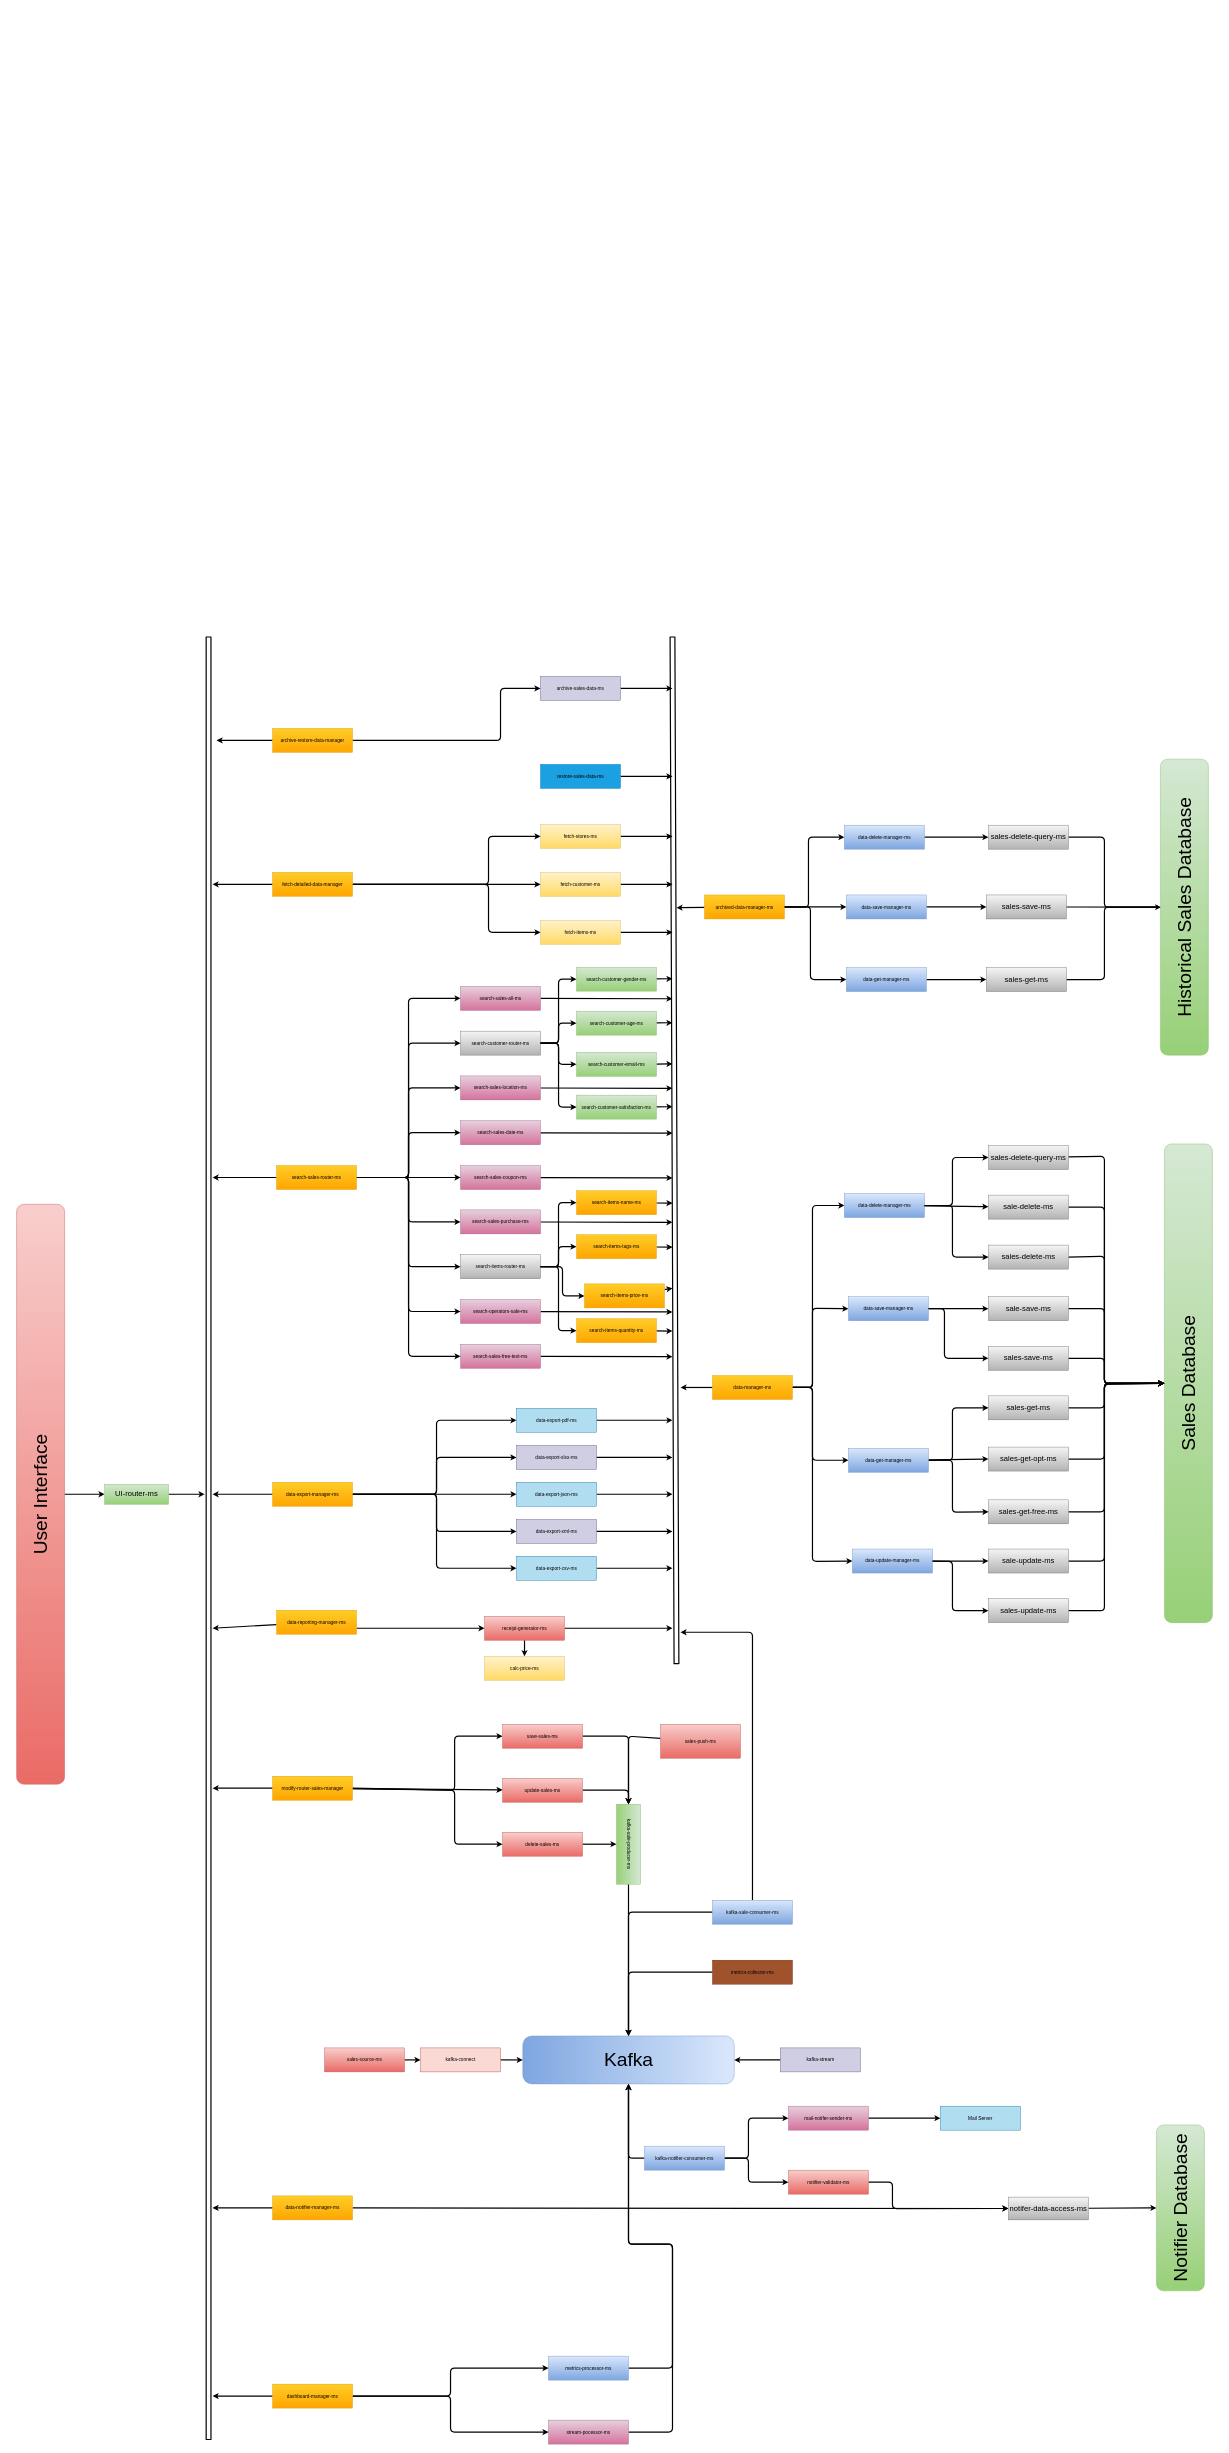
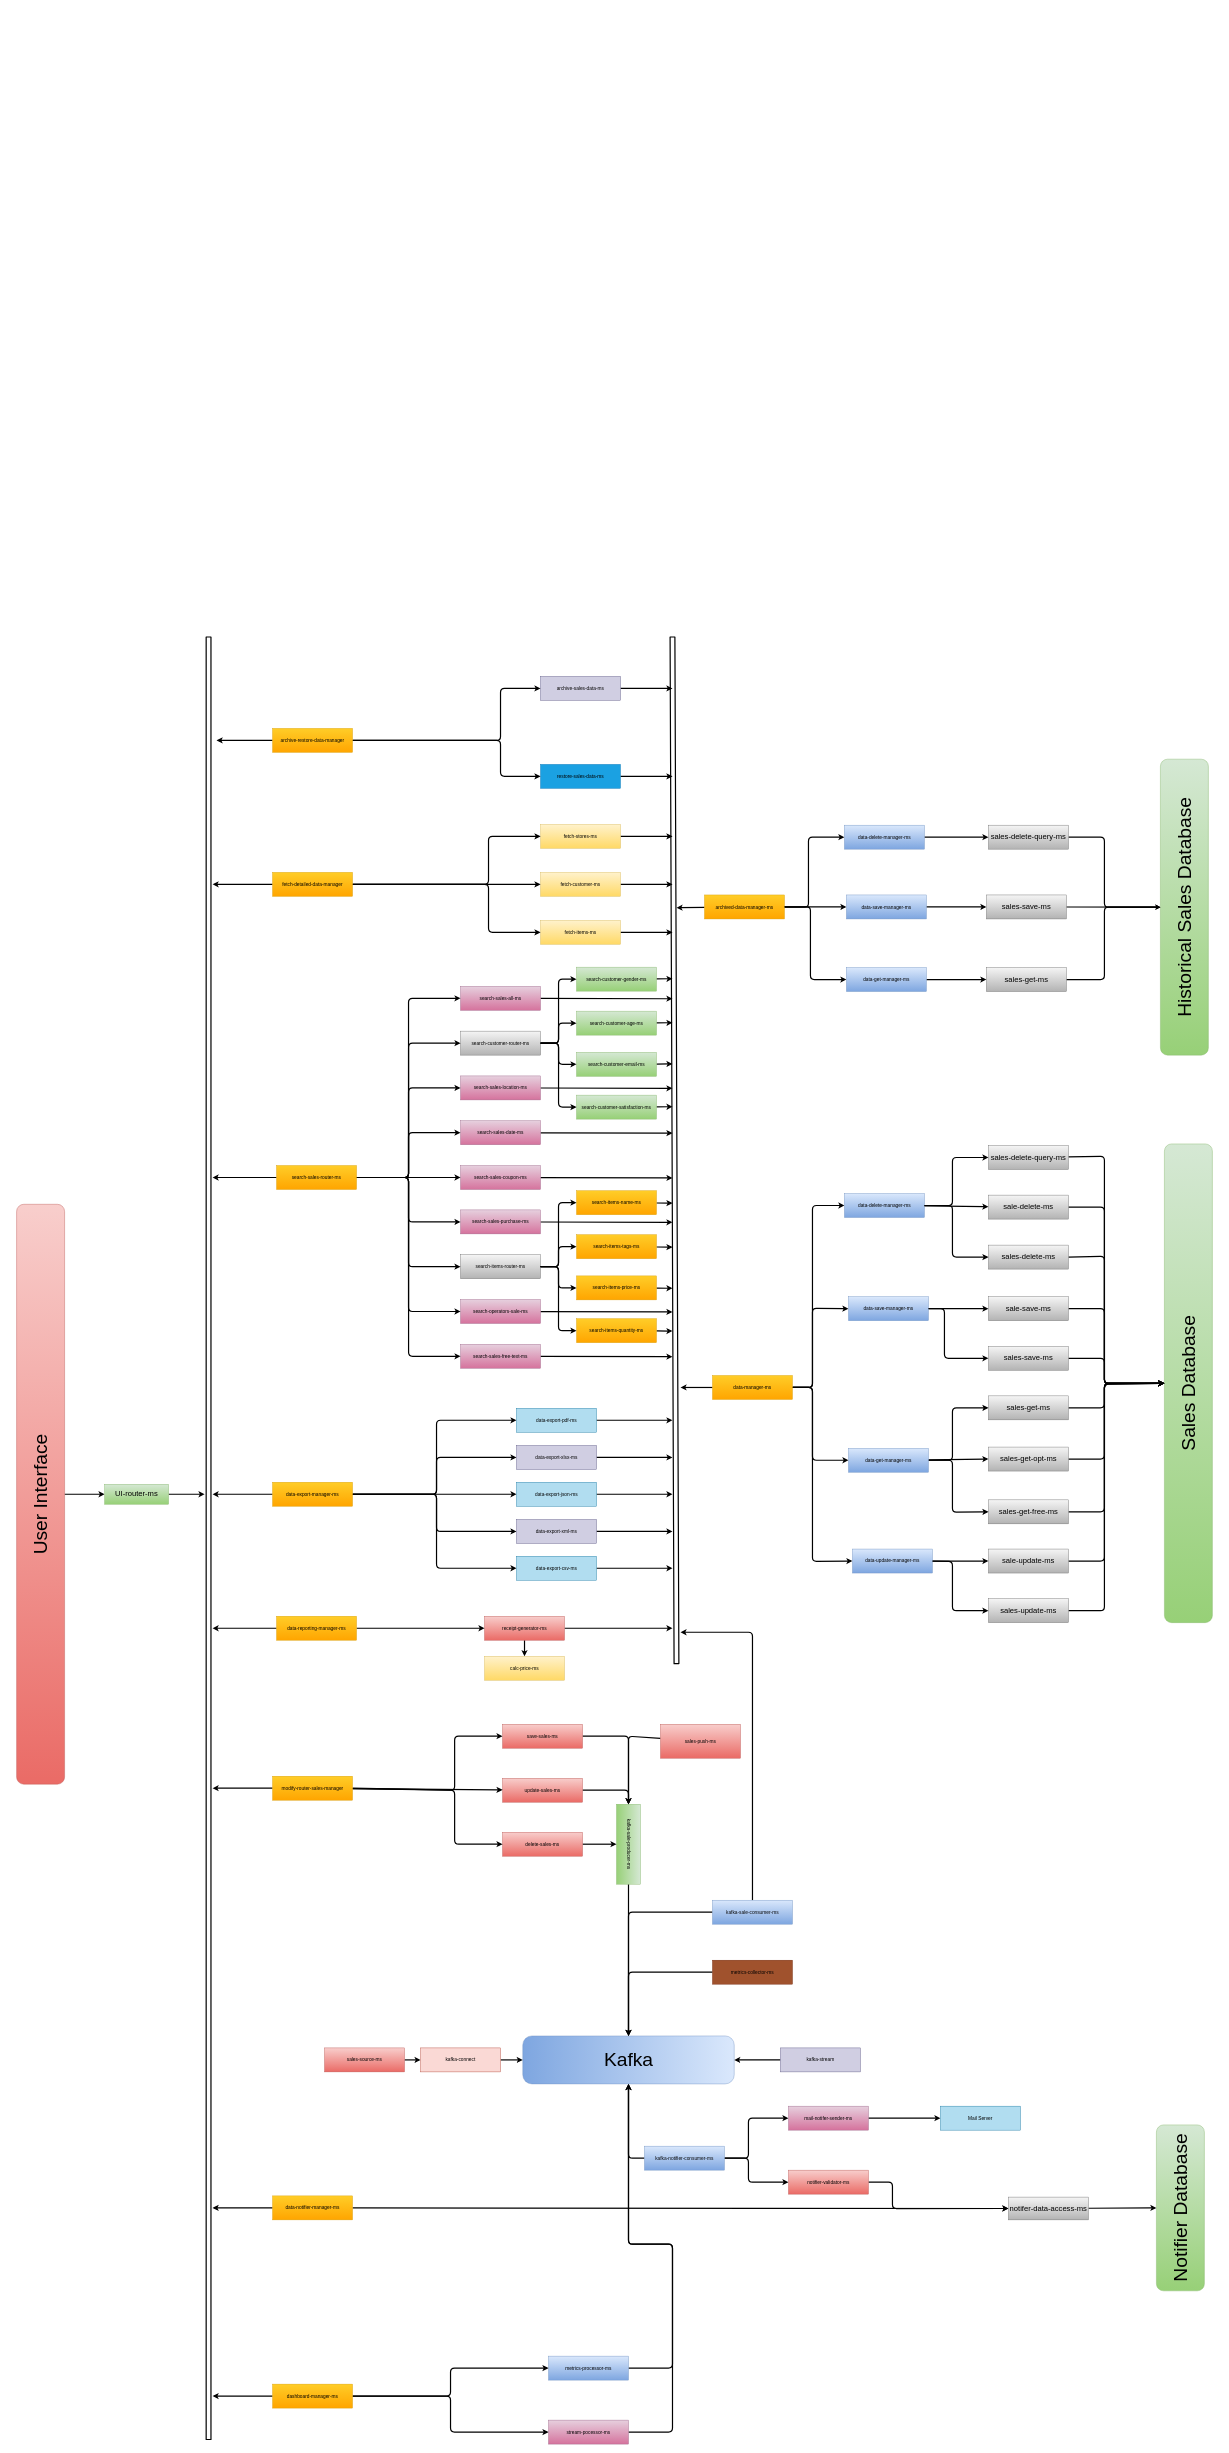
none -> (501, 774)
(625, 1296) -> (617, 1288)
(317, 1622) -> (317, 1628)
